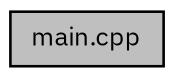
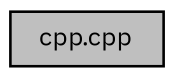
(87, 39) -> (87, 39)
